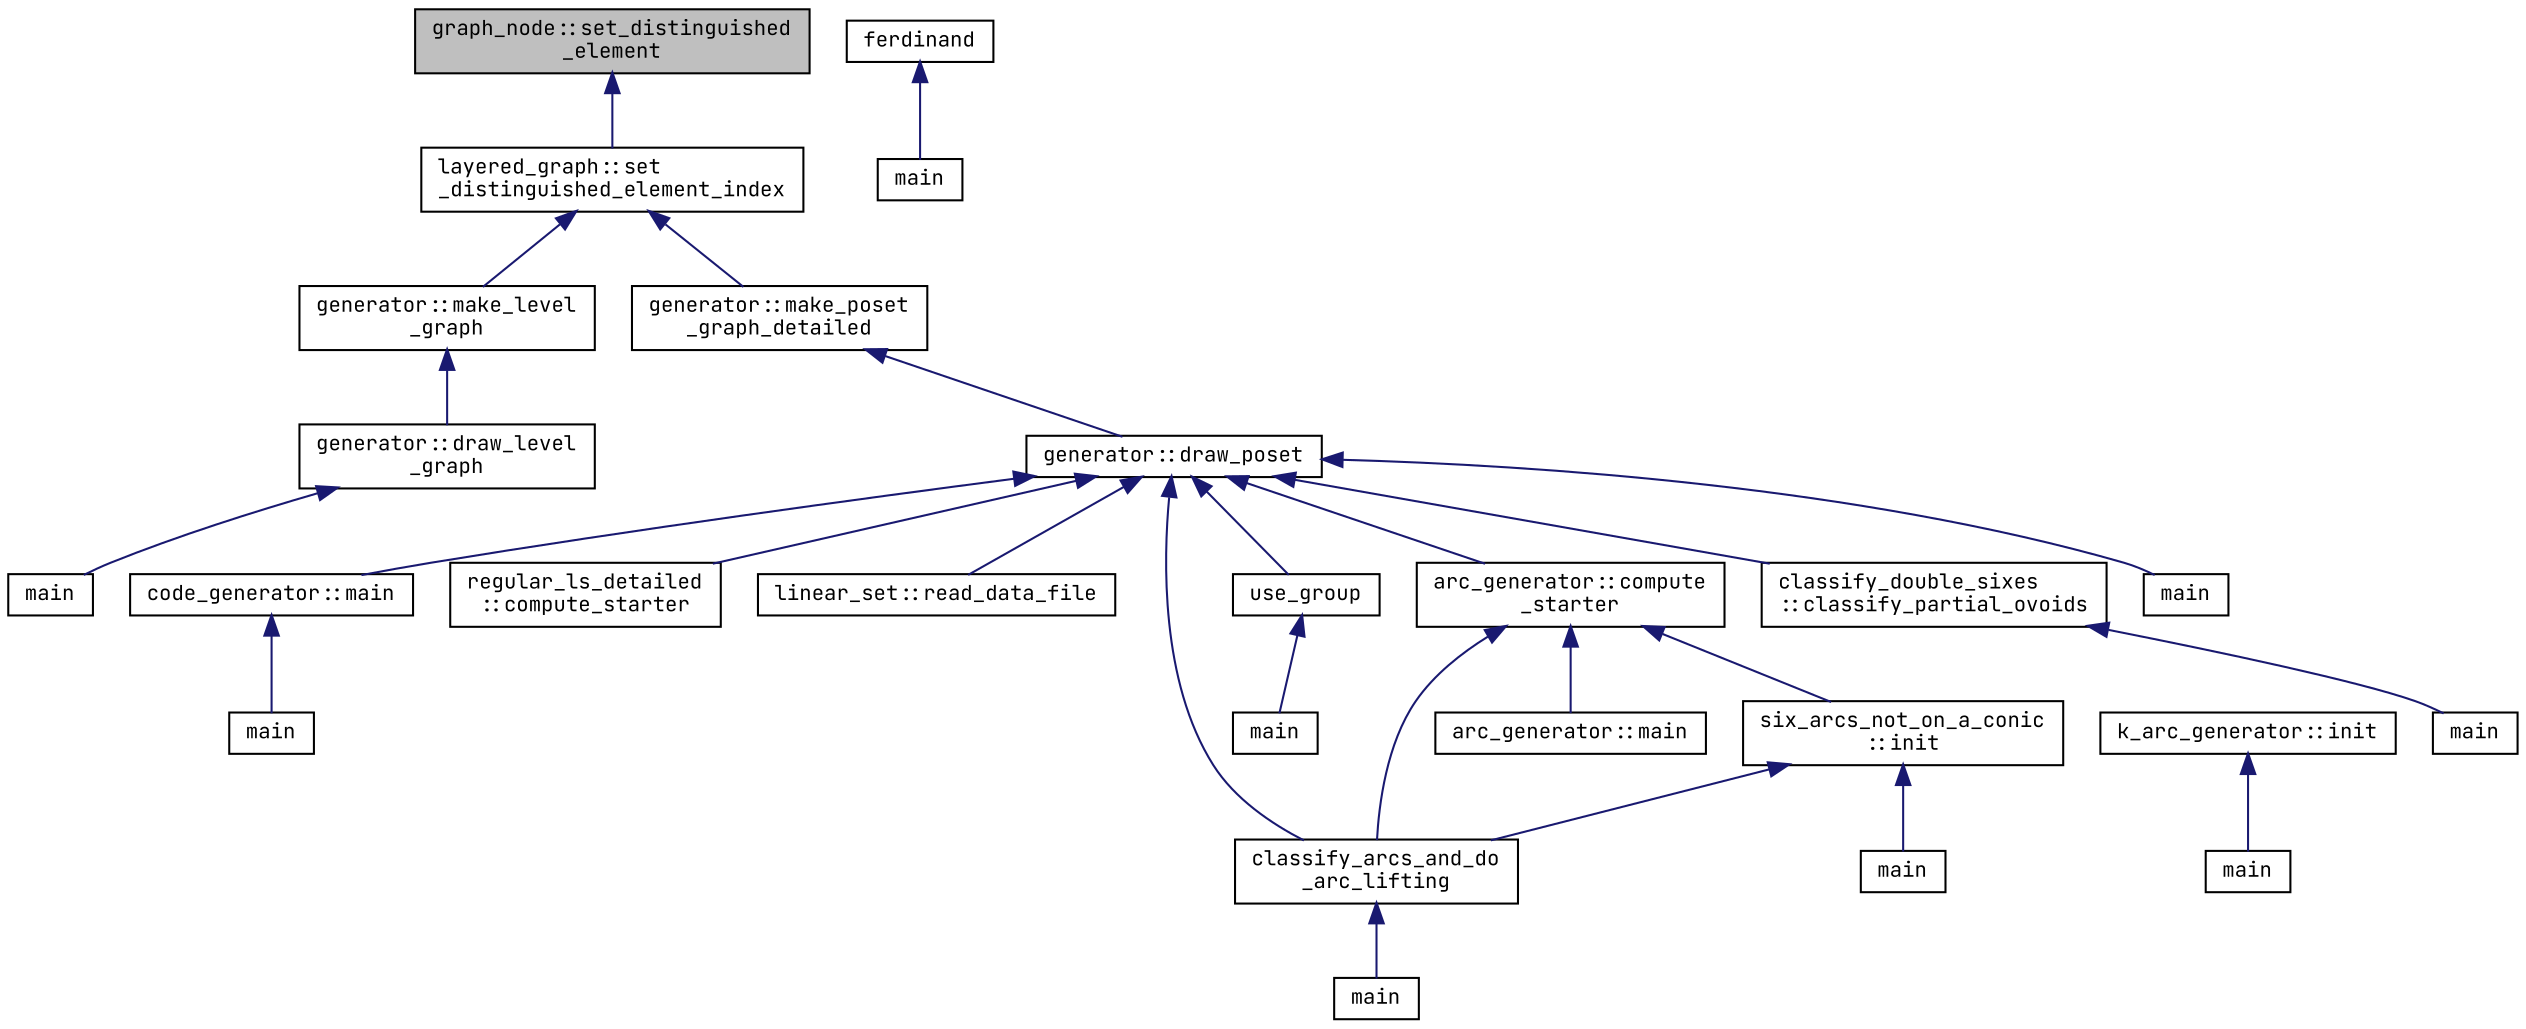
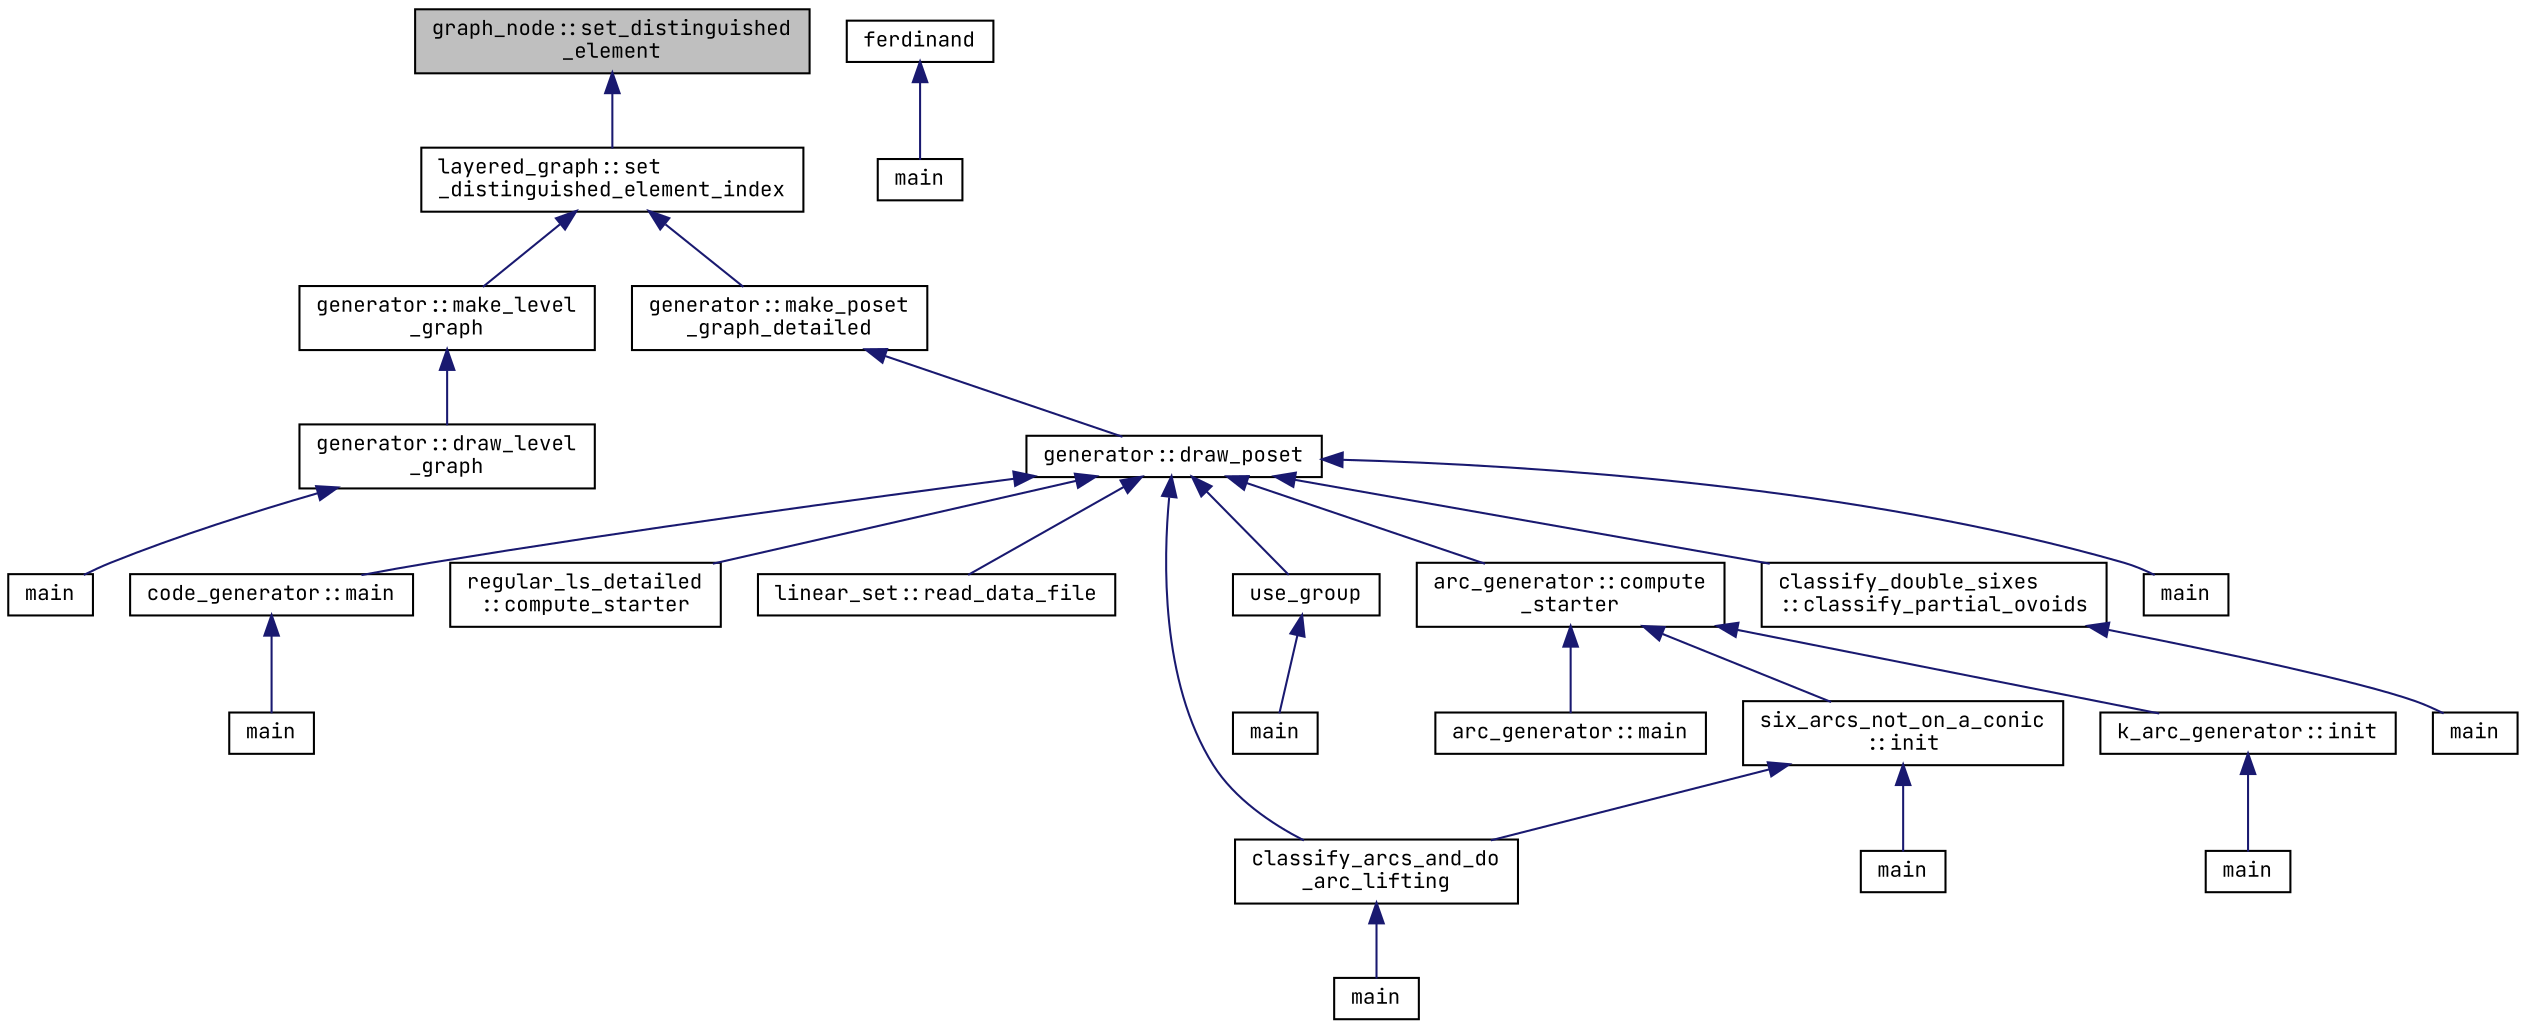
(1404, 722) -> (1948, 672)
